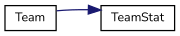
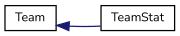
(72, 10) -> (85, 27)
